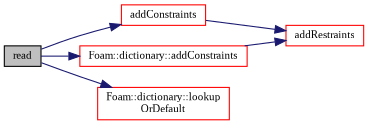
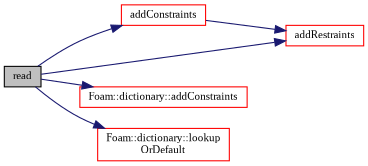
(260, 44) -> (158, 58)
